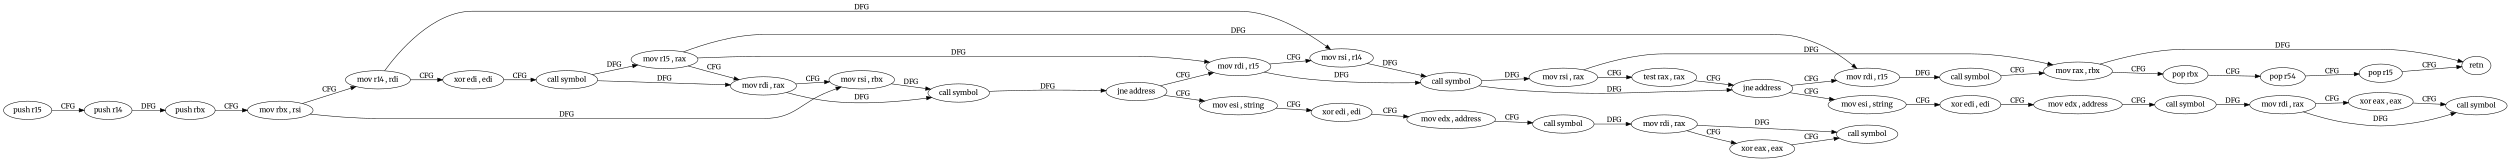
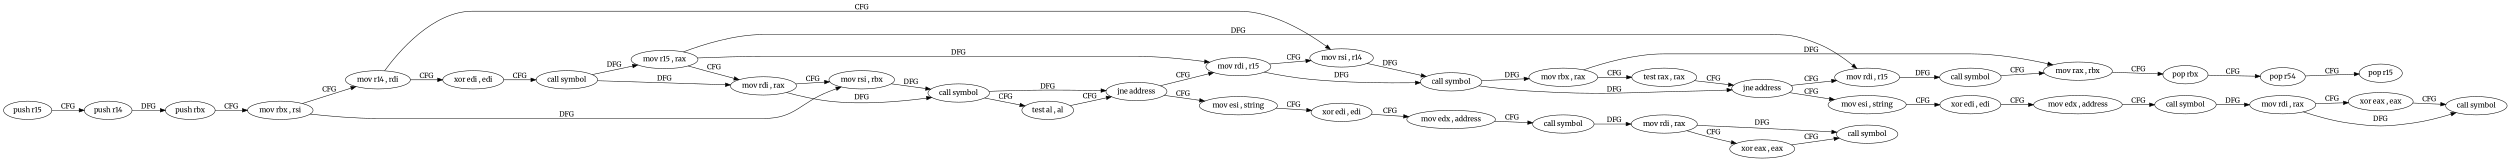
(862, 7) -> (862, 7)
(2476, 66) -> none
(1563, 77) -> (1563, 77)
none -> (1048, 110)
